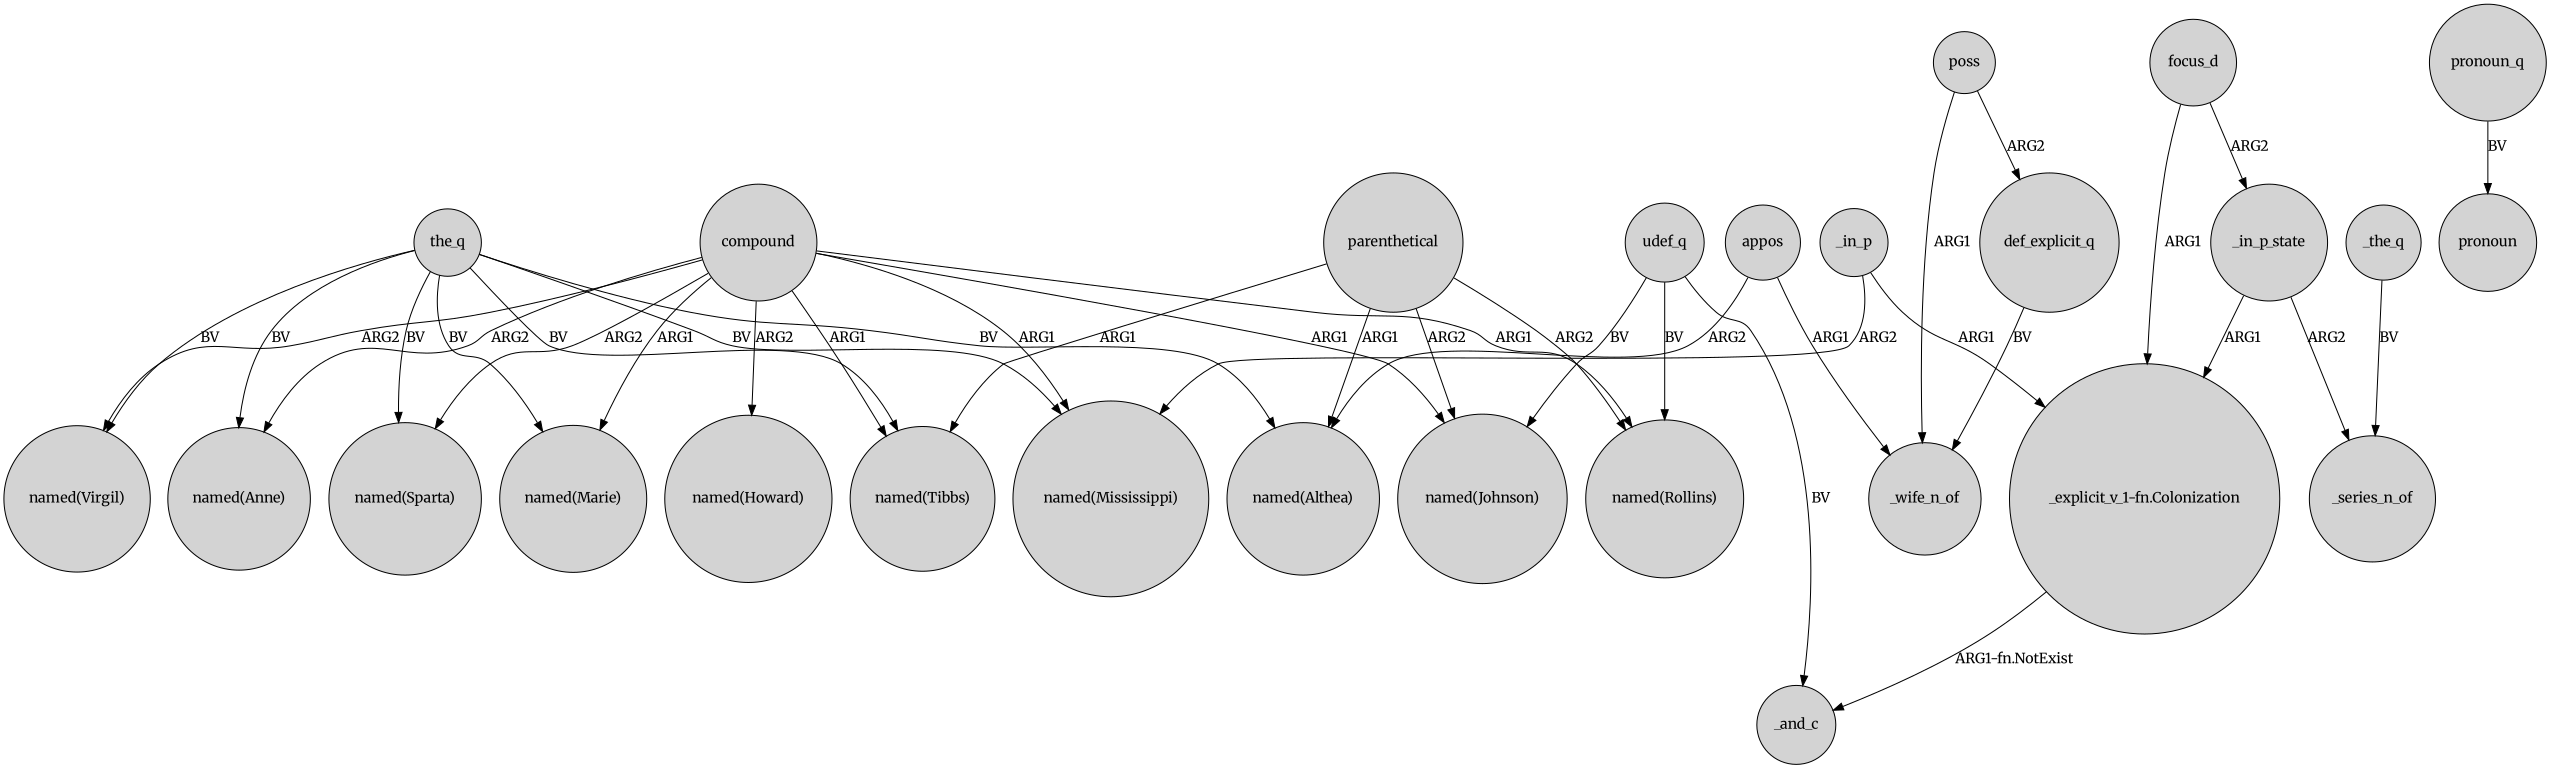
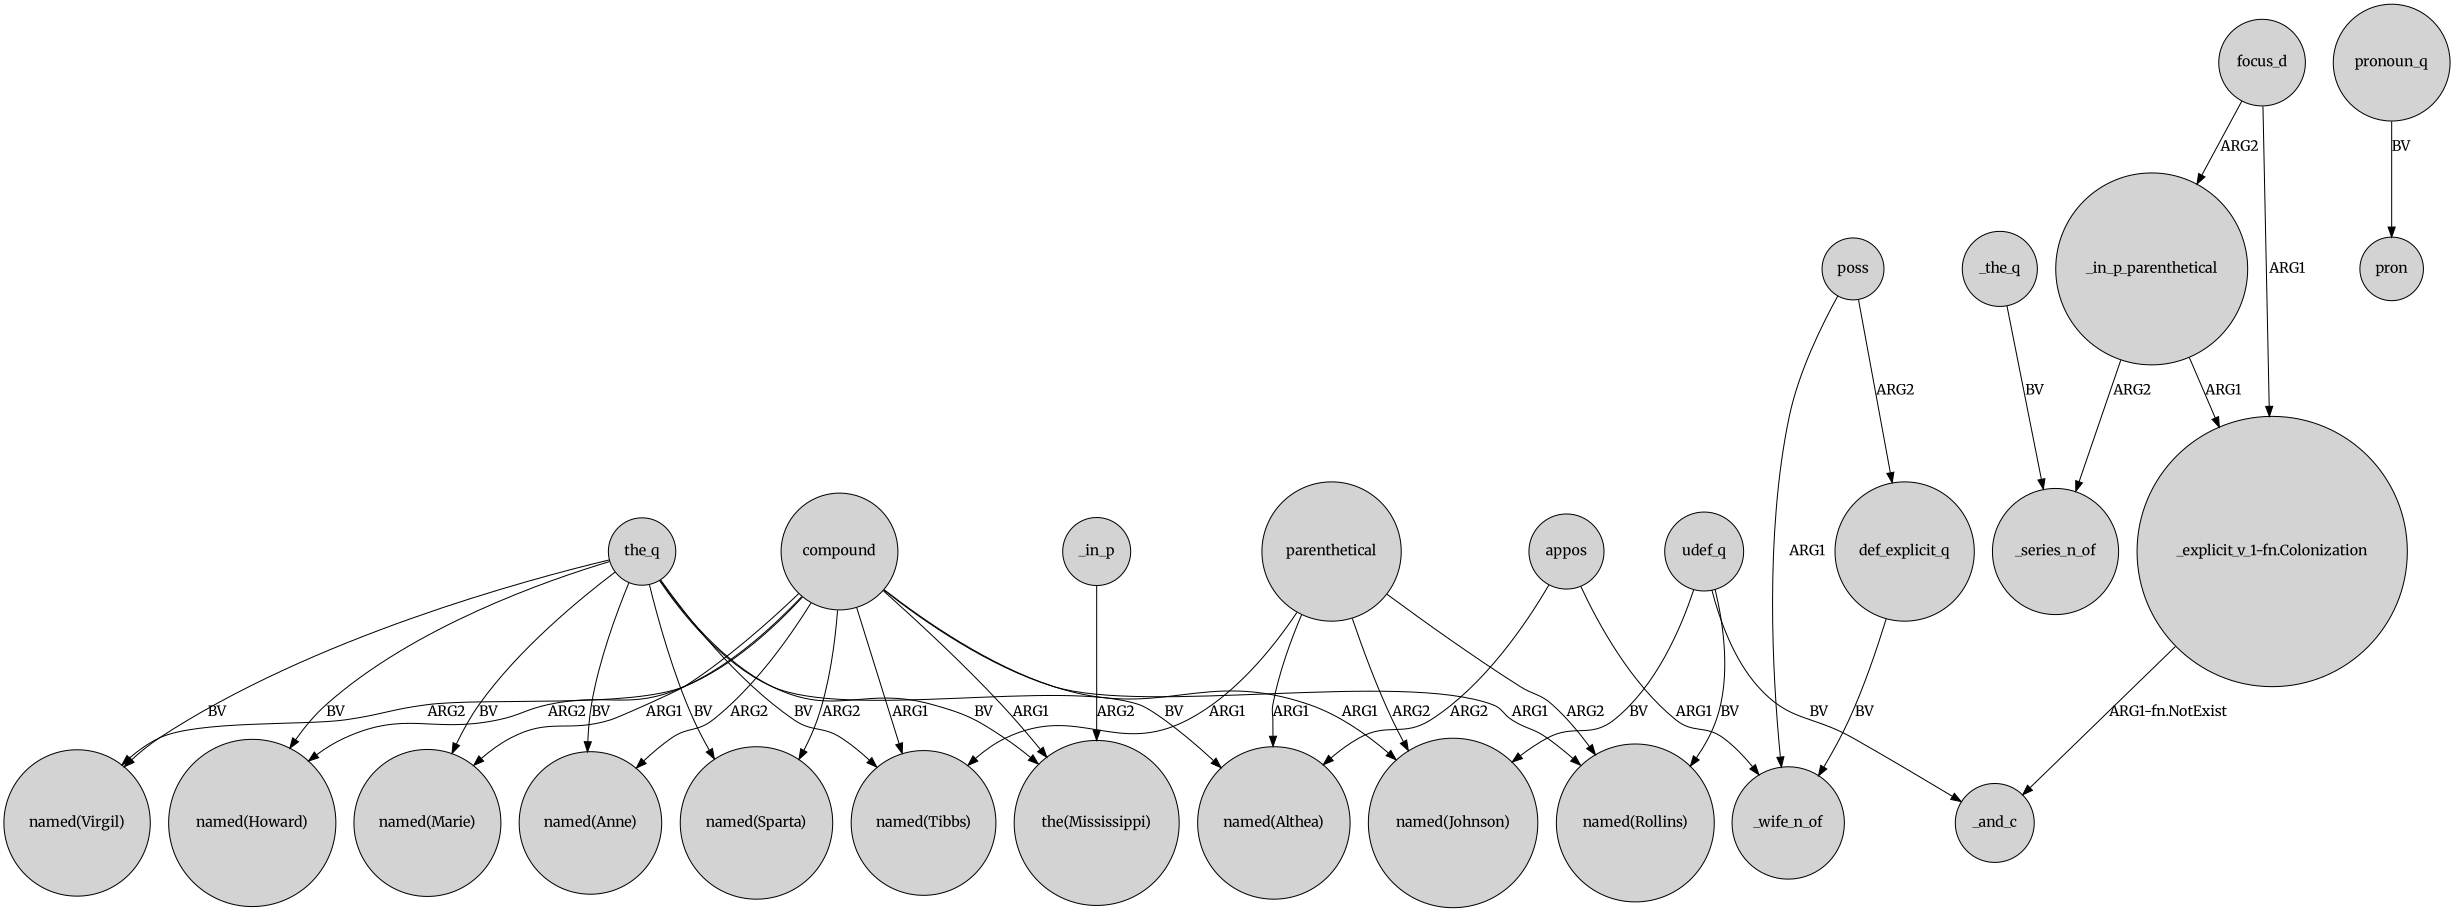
(2269, 243) -> (2152, 269)
(2488, 243) -> (2392, 269)
(1949, 342) -> none
(1111, 499) -> (1097, 823)
none -> (440, 629)
